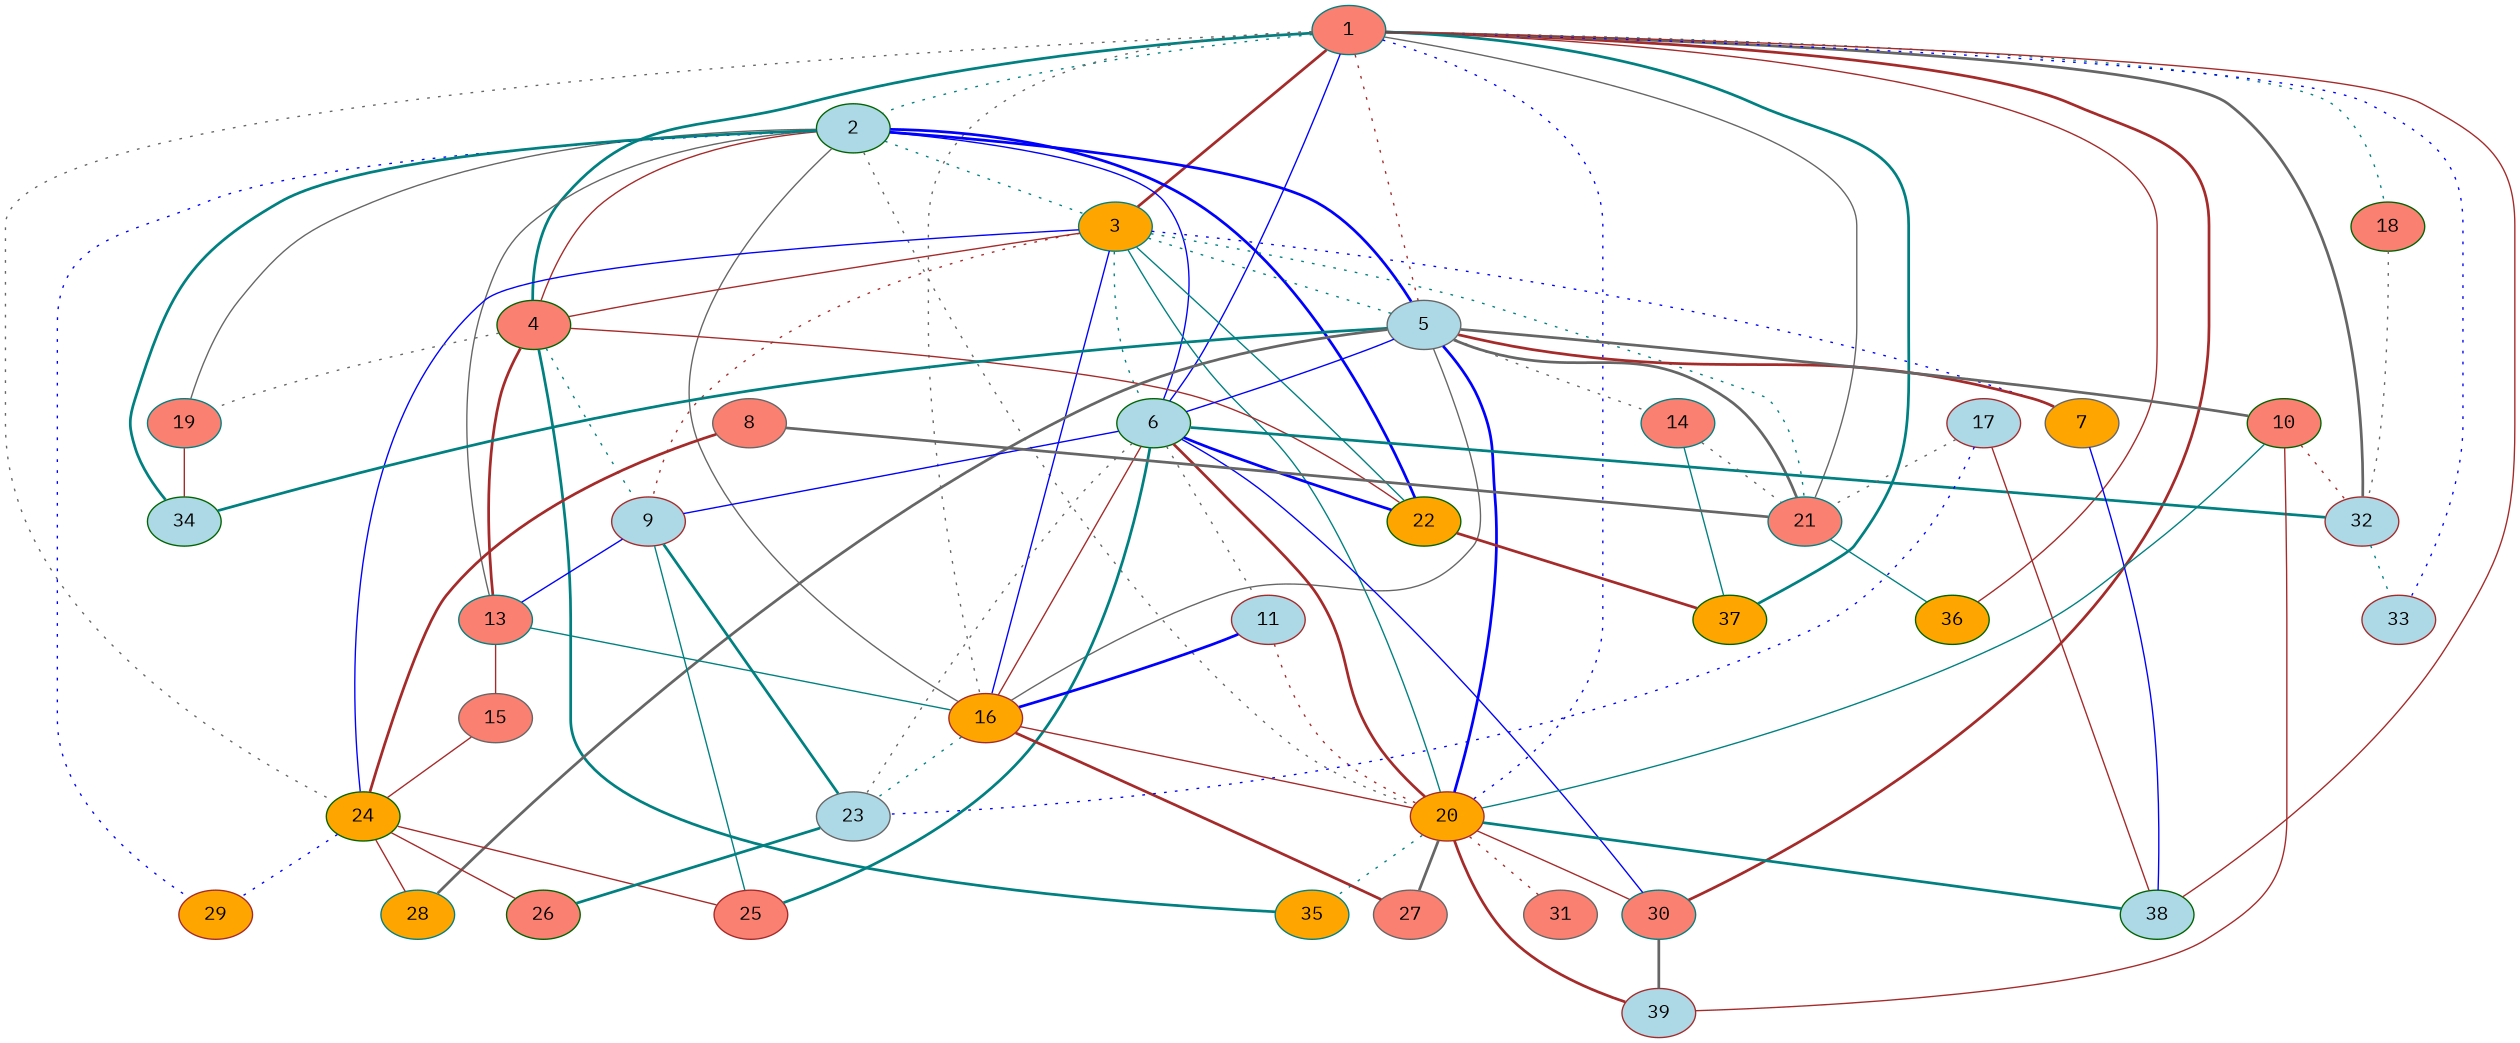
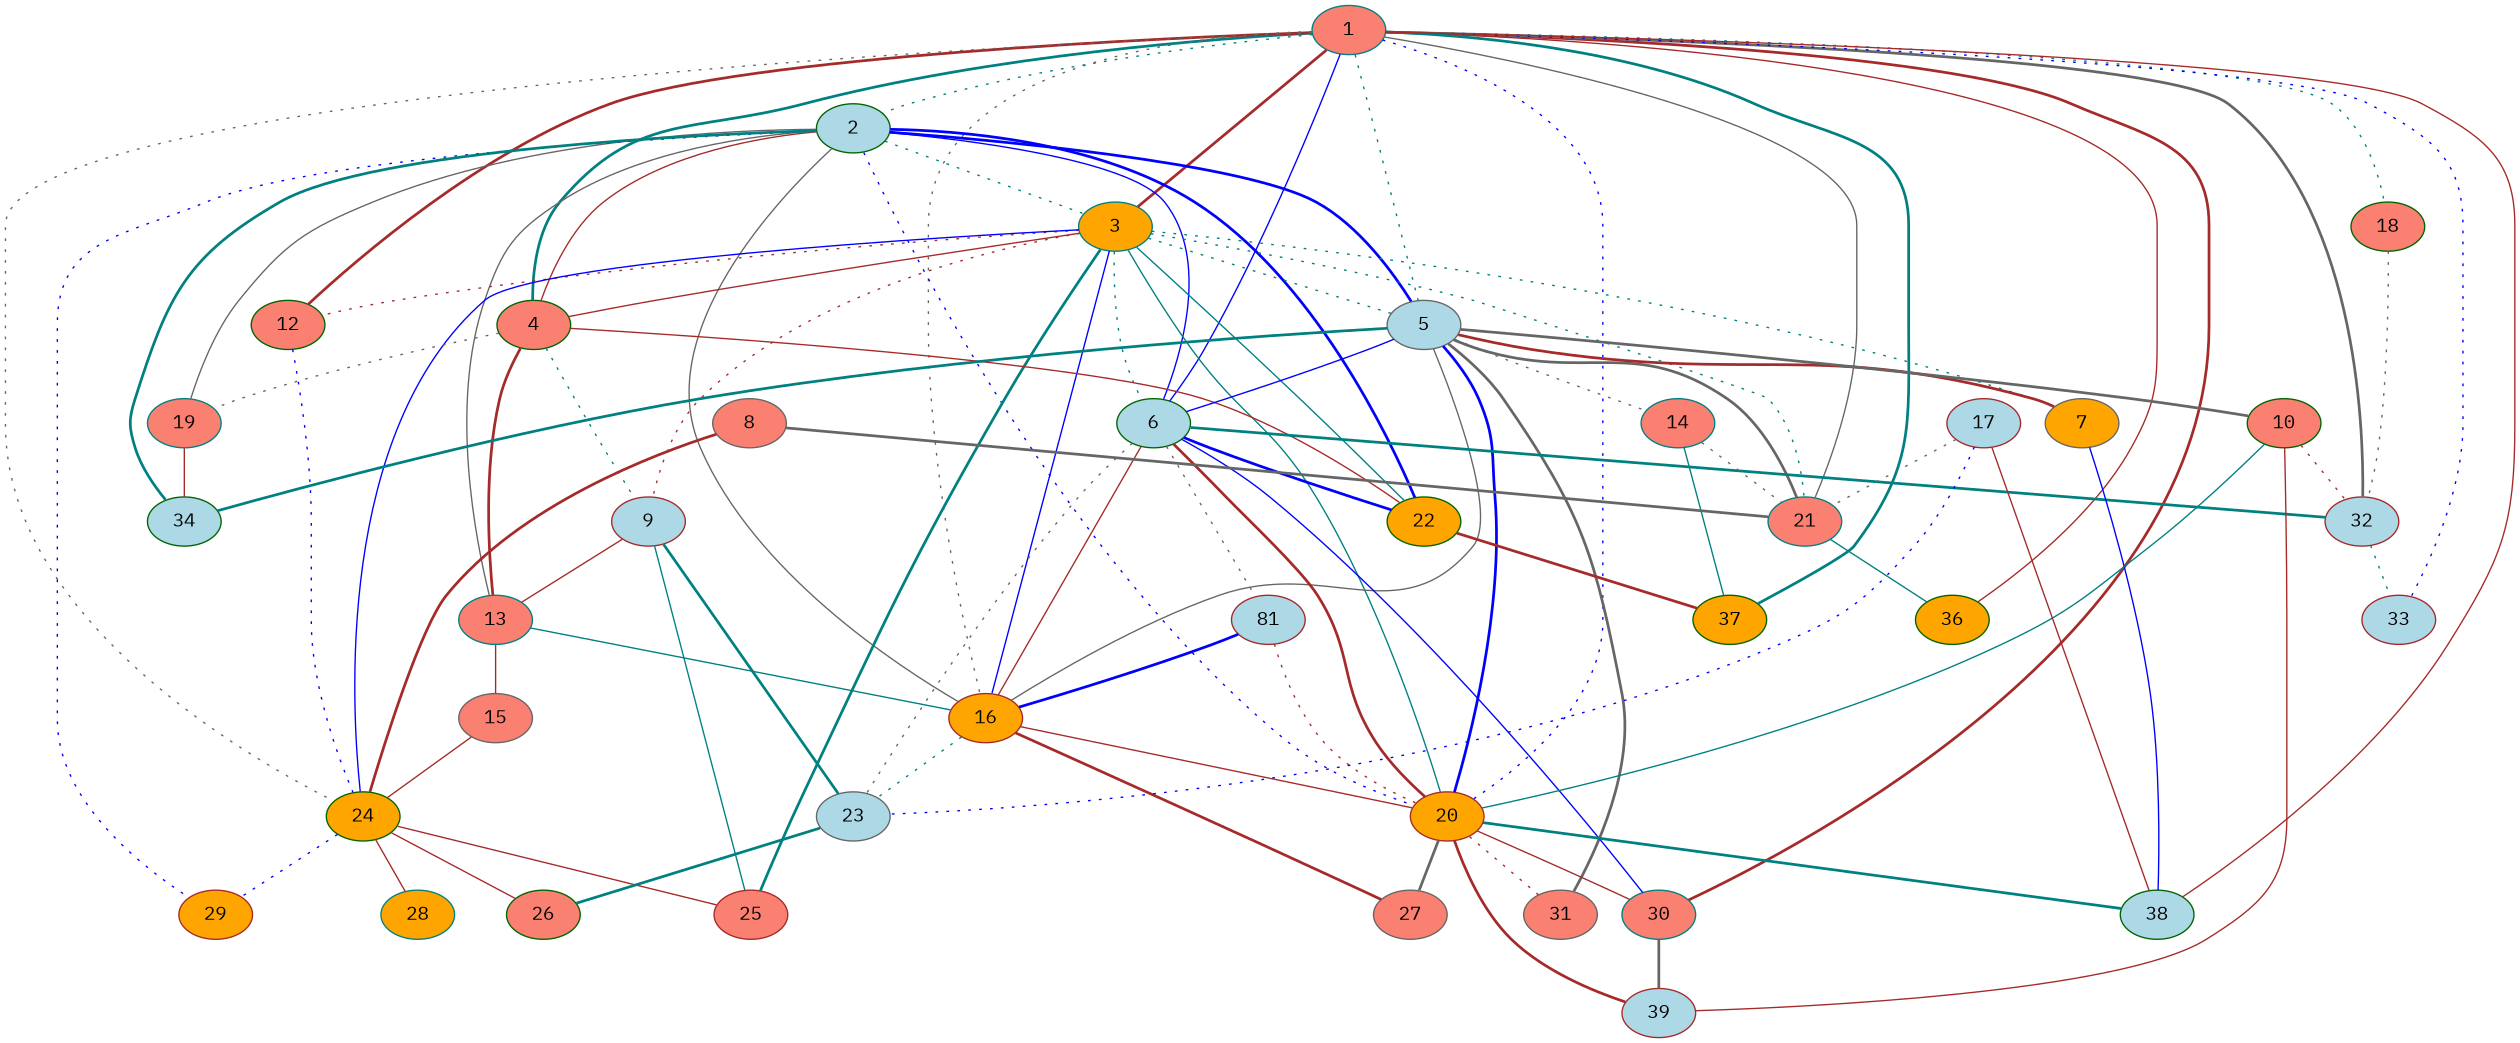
(1387, 178) -> (1387, 178)
(1585, 291) -> (1585, 291)
none -> (288, 325)
(901, 472) -> none
(870, 534) -> (1589, 556)
(1101, 544) -> (1101, 544)
(577, 567) -> (572, 571)
(1268, 620) -> (1268, 620)
(1049, 723) -> (915, 562)
(1312, 915) -> none
